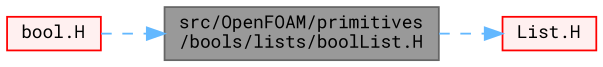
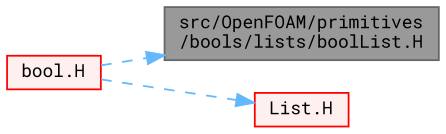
(462, 34) -> (169, 90)
